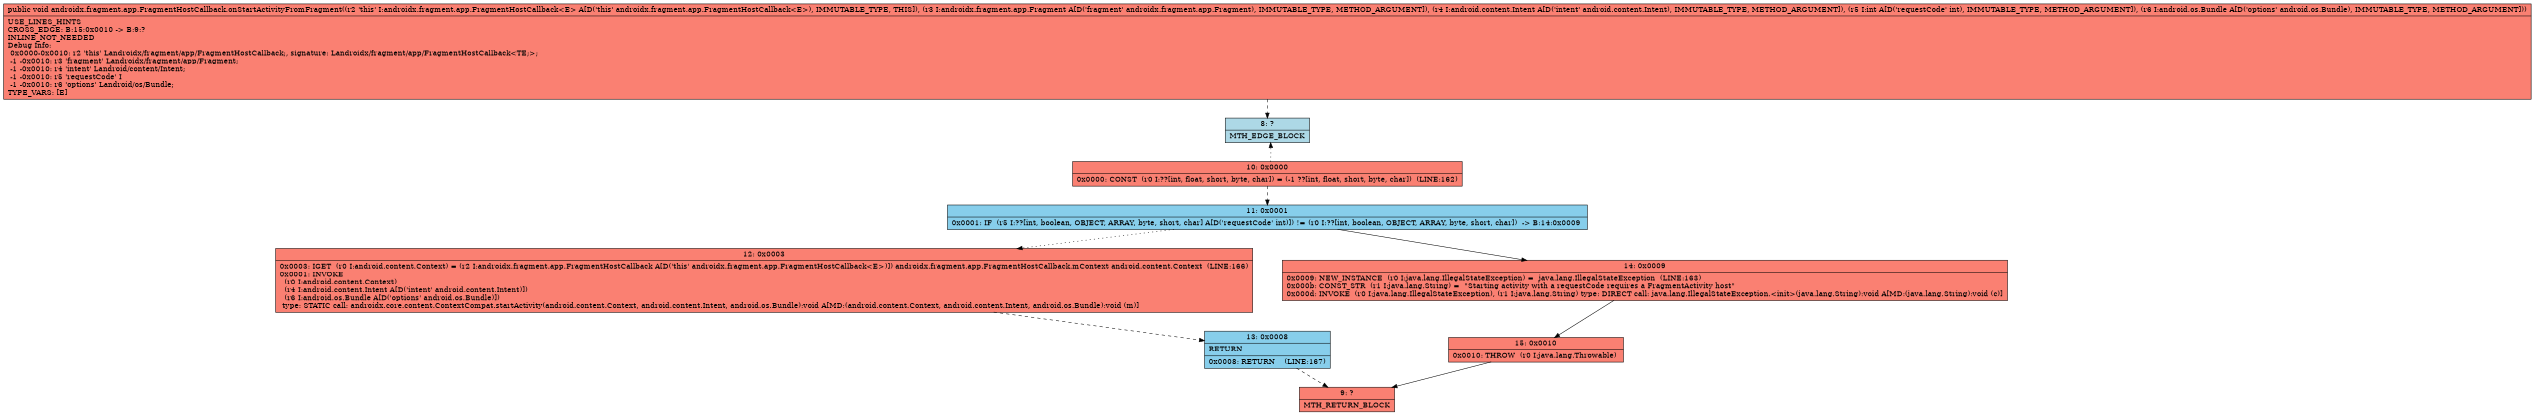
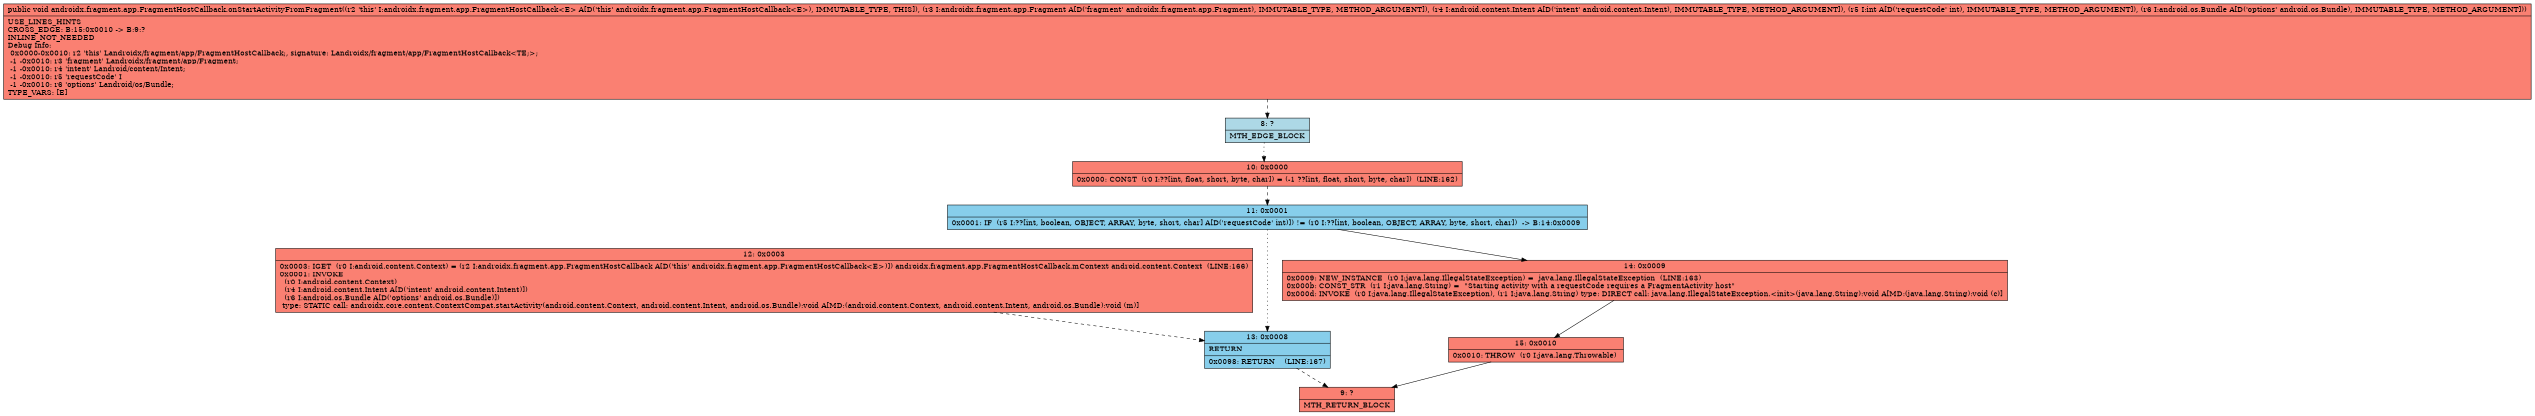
(1271, 155) -> (1264, 149)
(1098, 239) -> (1267, 278)
(1267, 362) -> (1267, 362)
